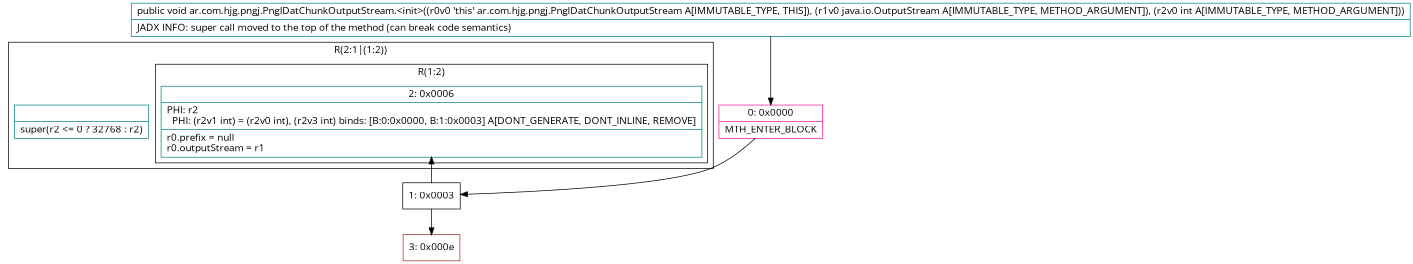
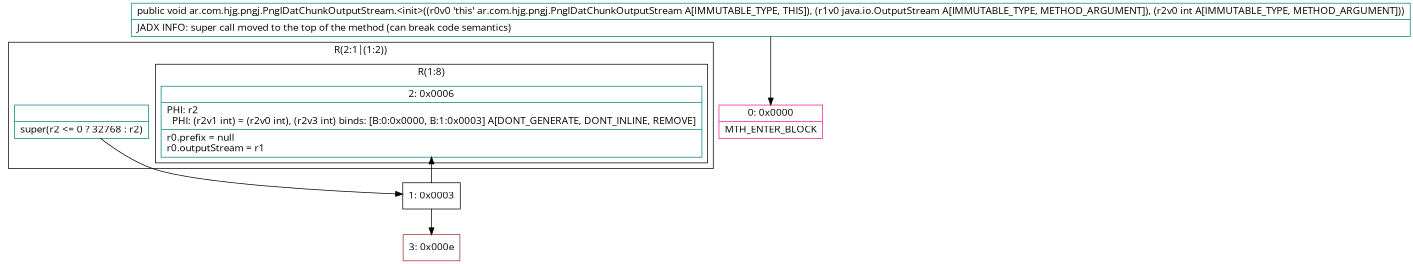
(432, 72) -> (432, 72)
(617, 185) -> (243, 184)
